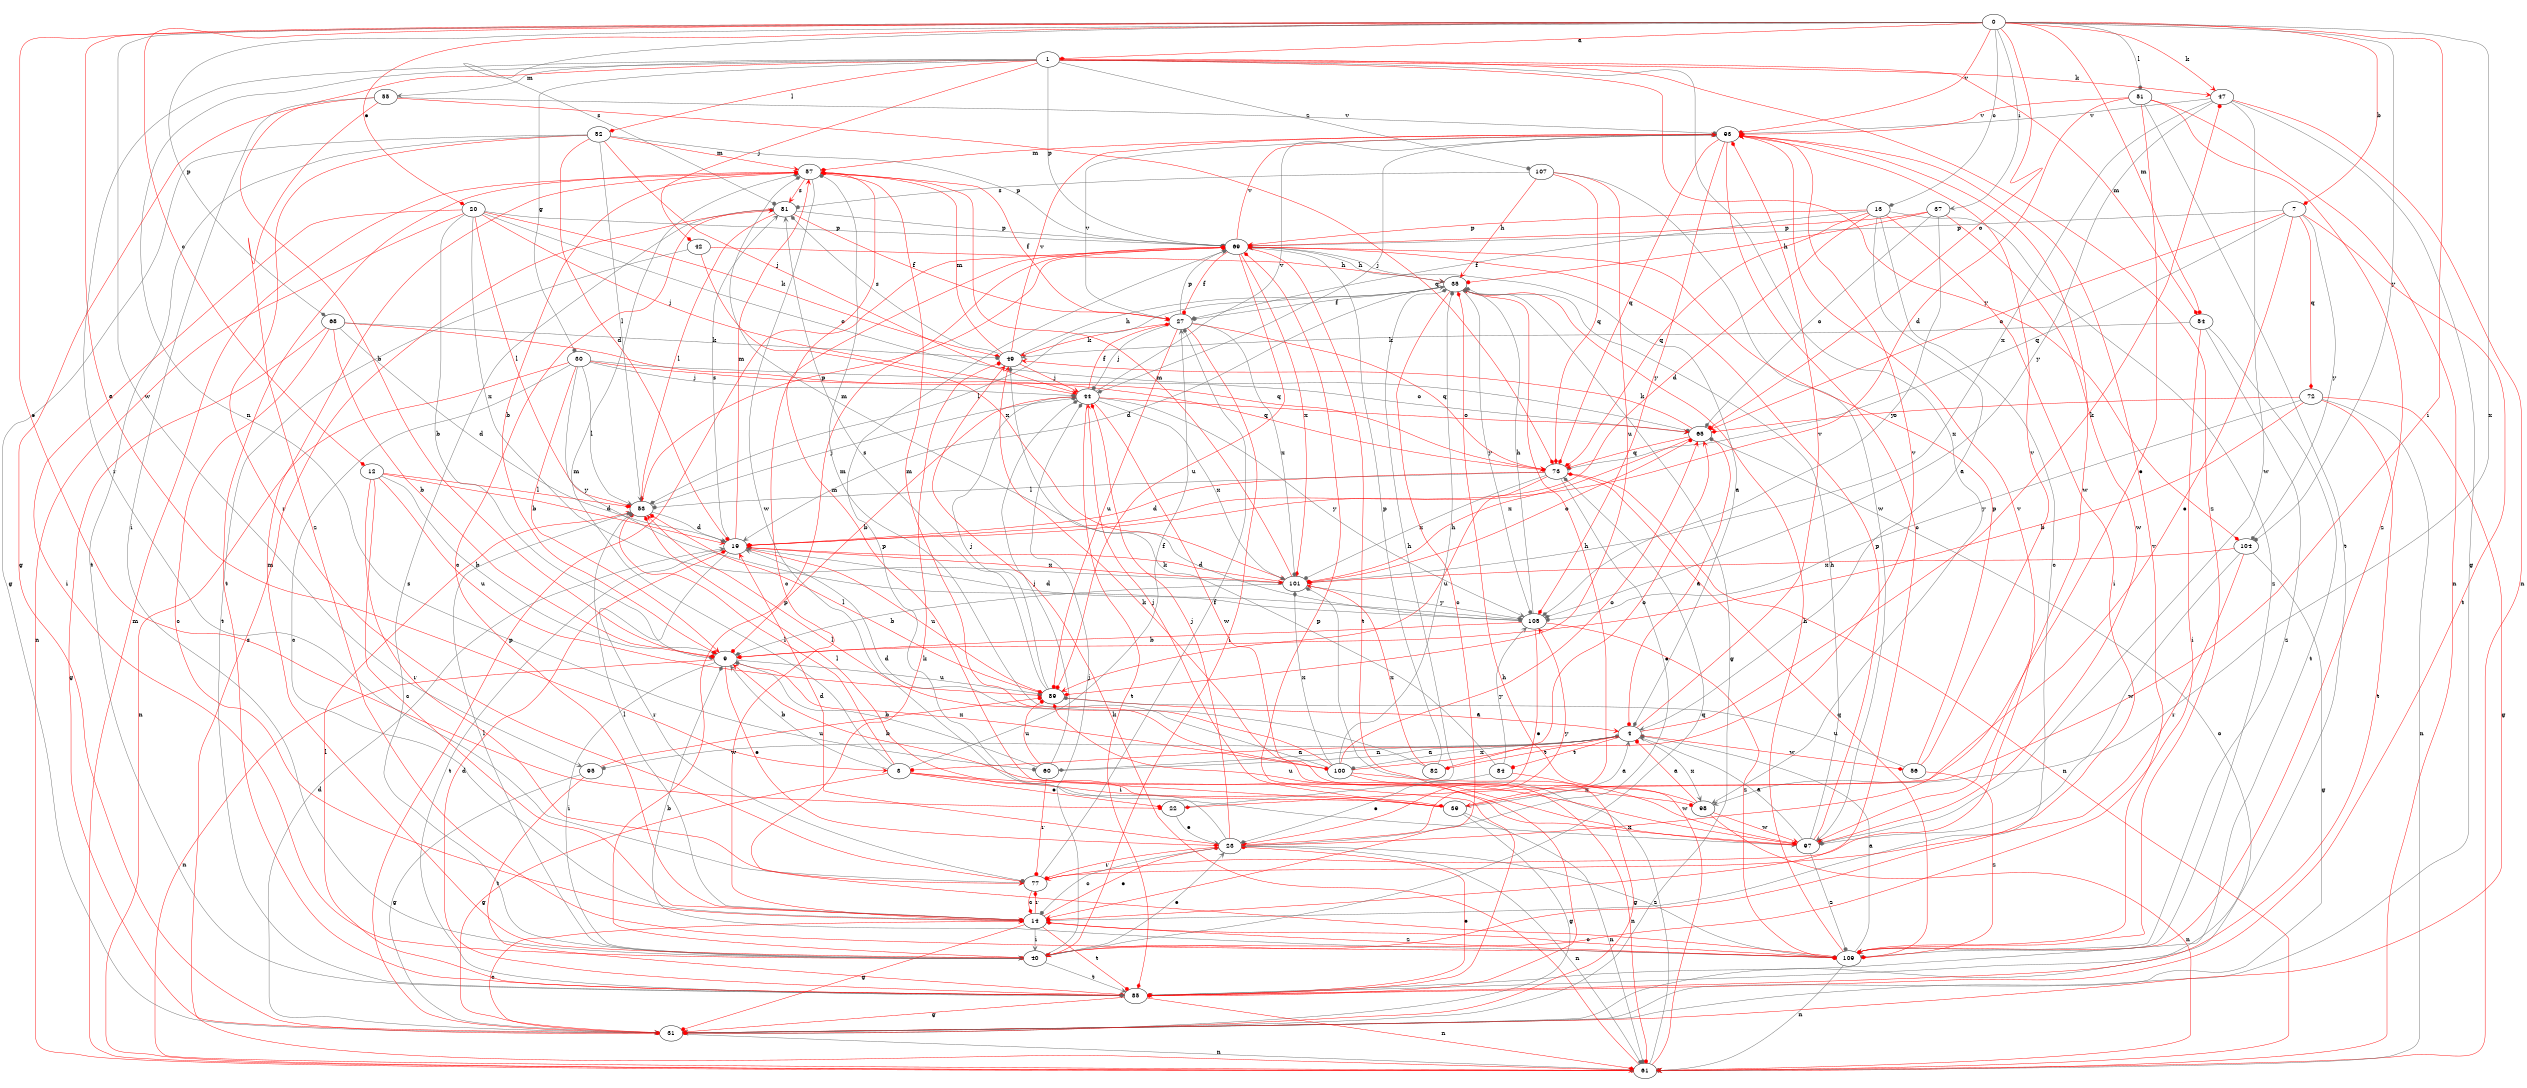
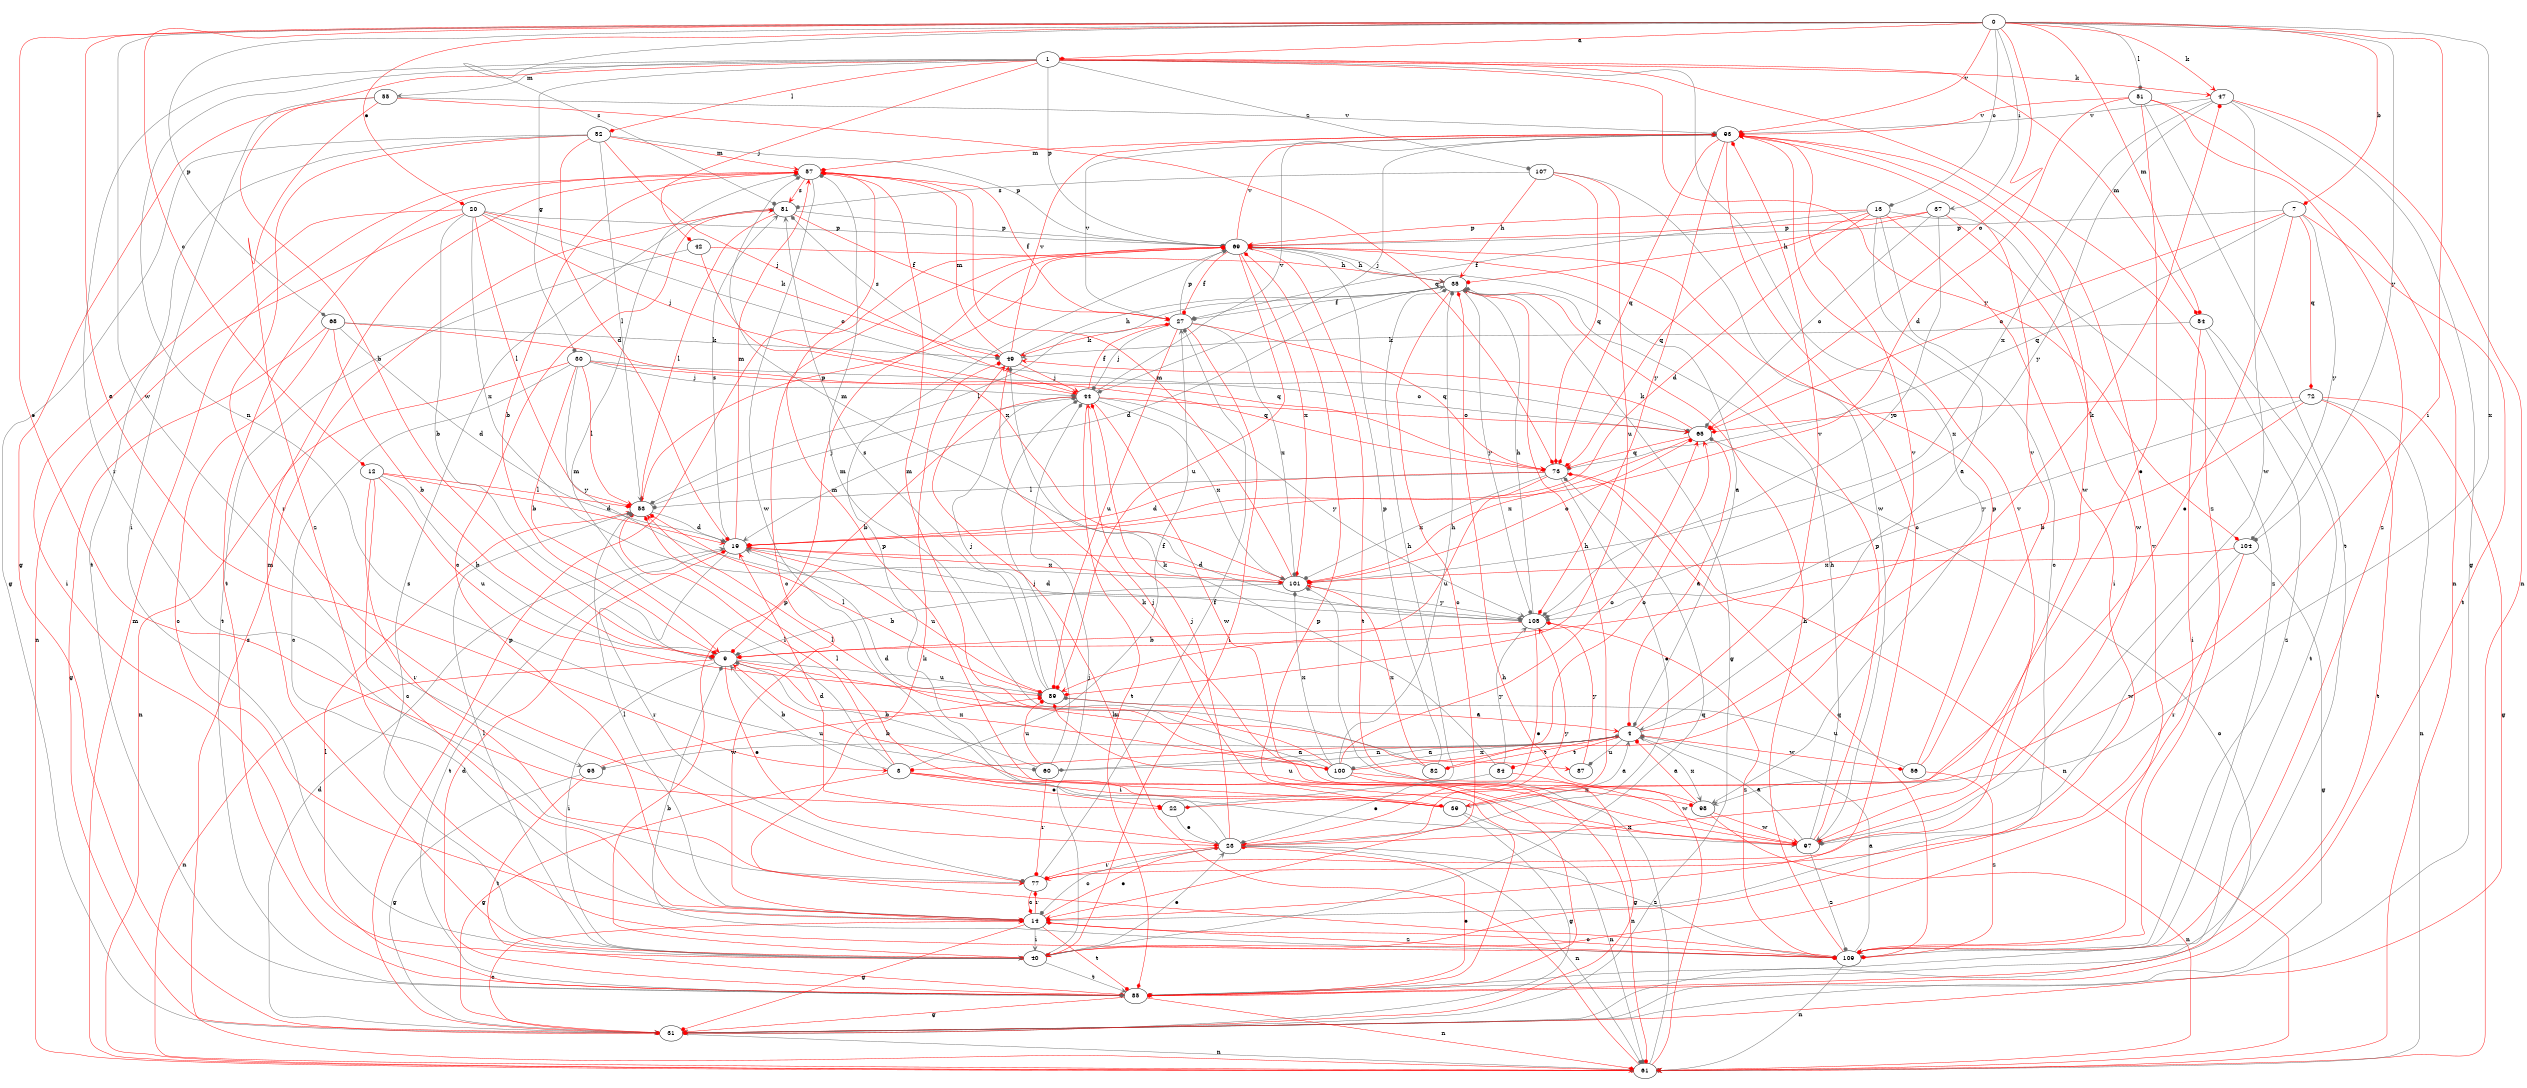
(590, 442) -> (590, 442)
none -> (1581, 771)
